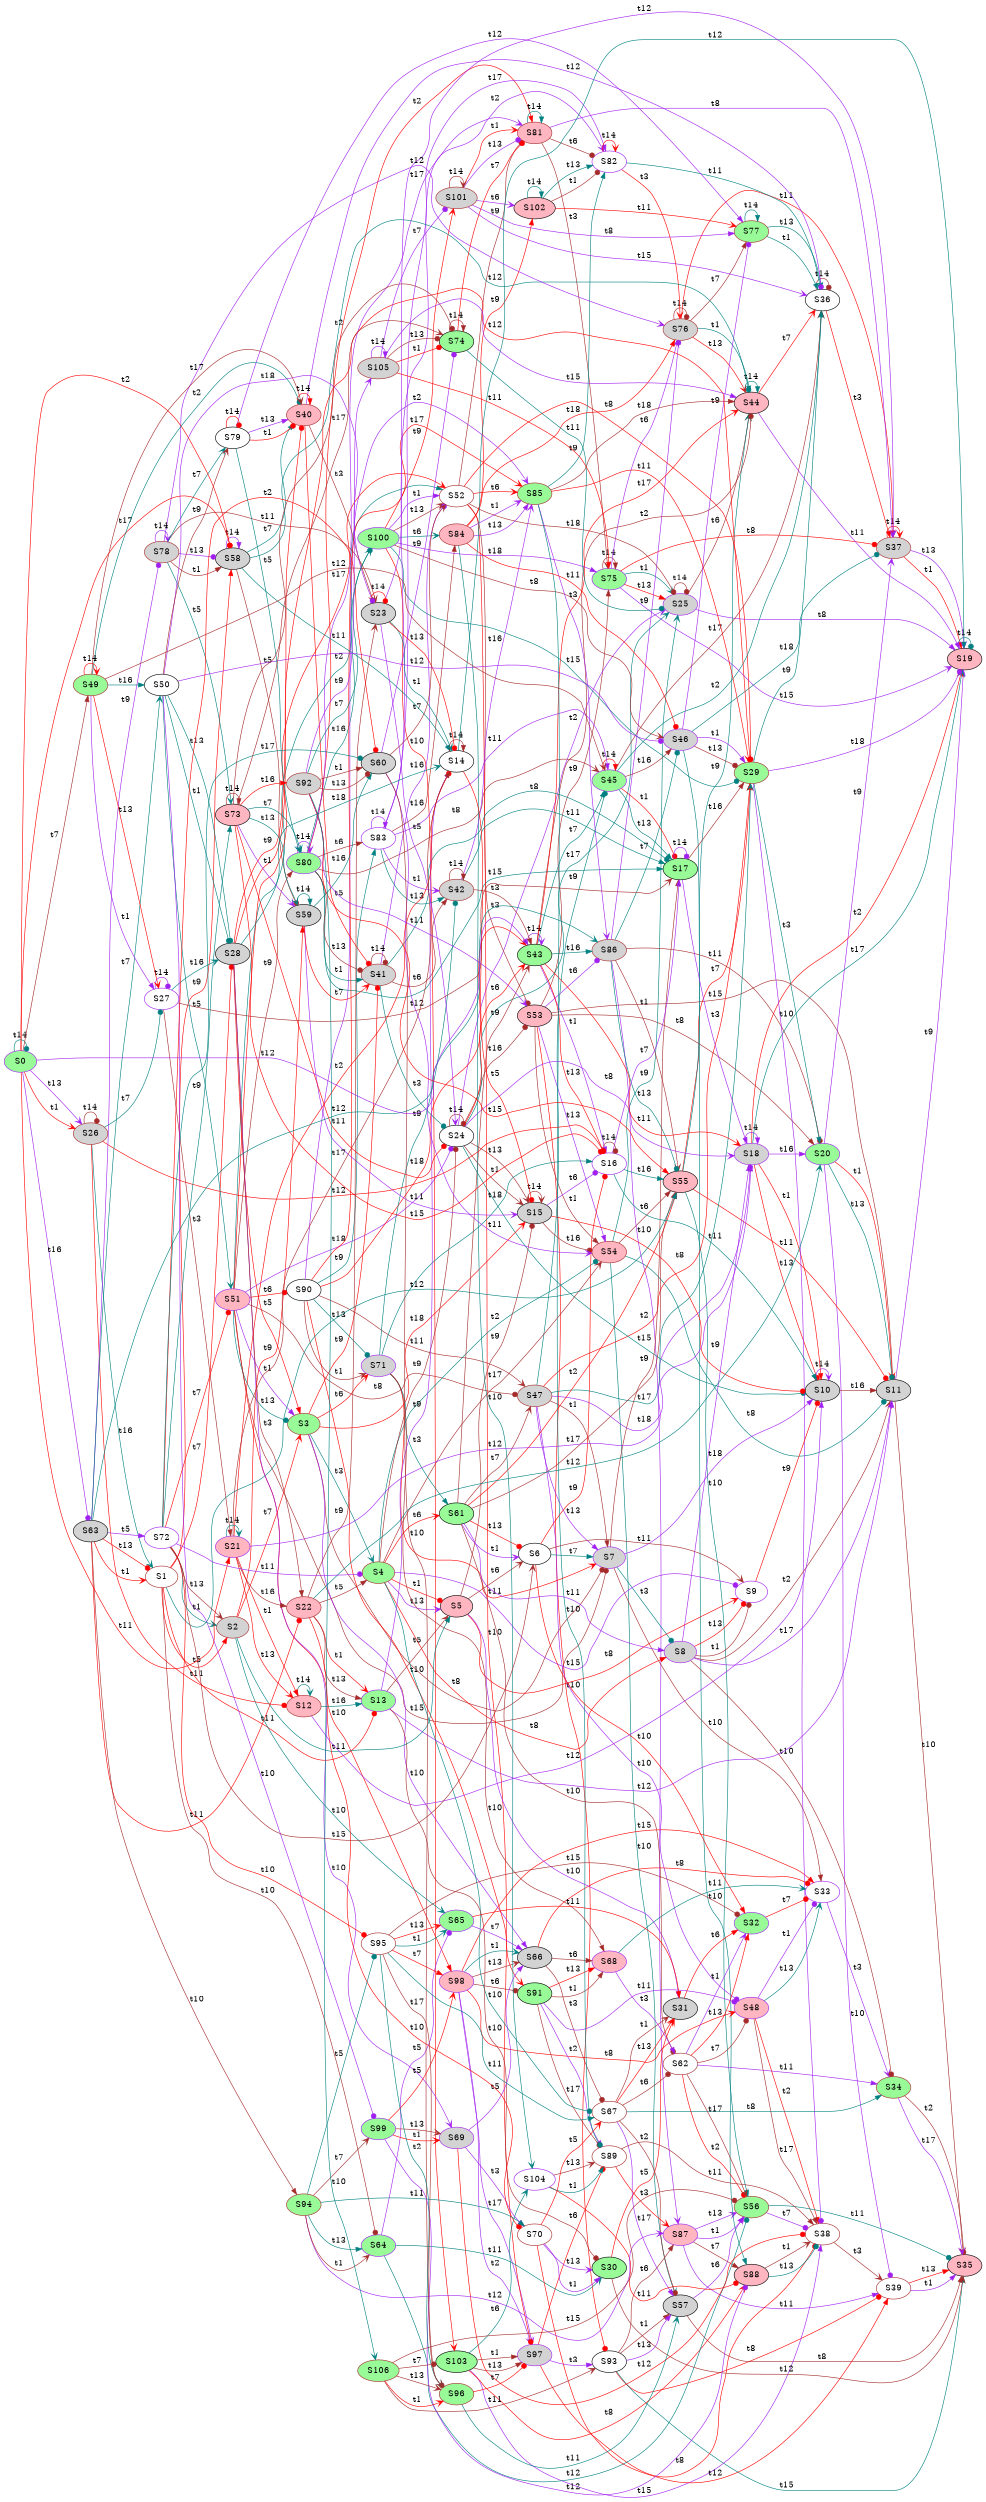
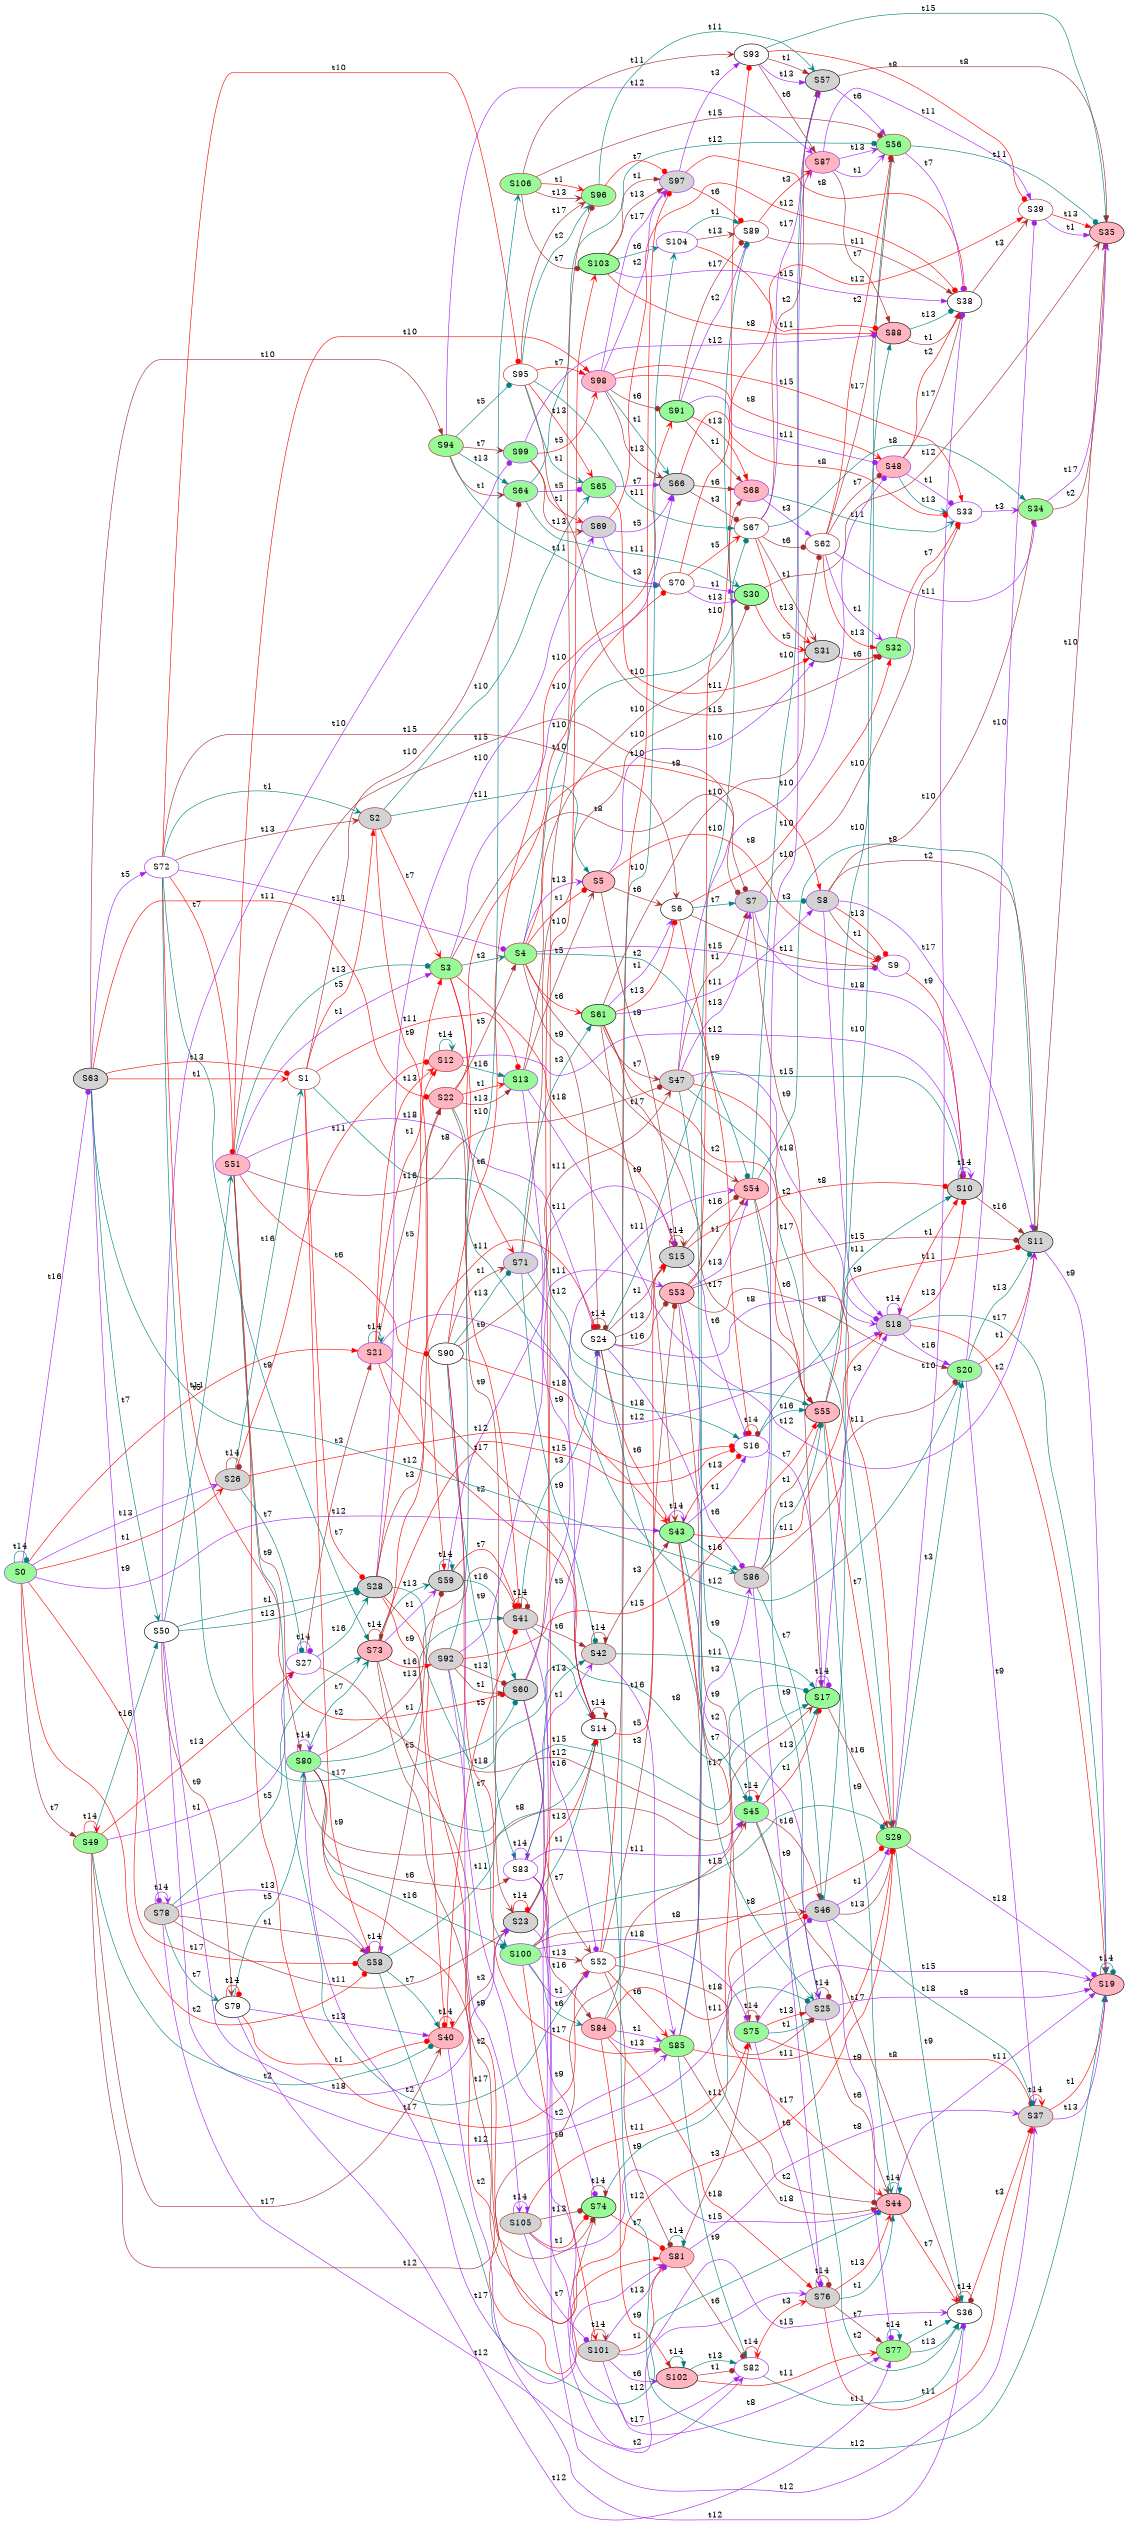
(274, 810) -> (332, 1705)
(422, 1557) -> none
(822, 2234) -> (965, 302)
